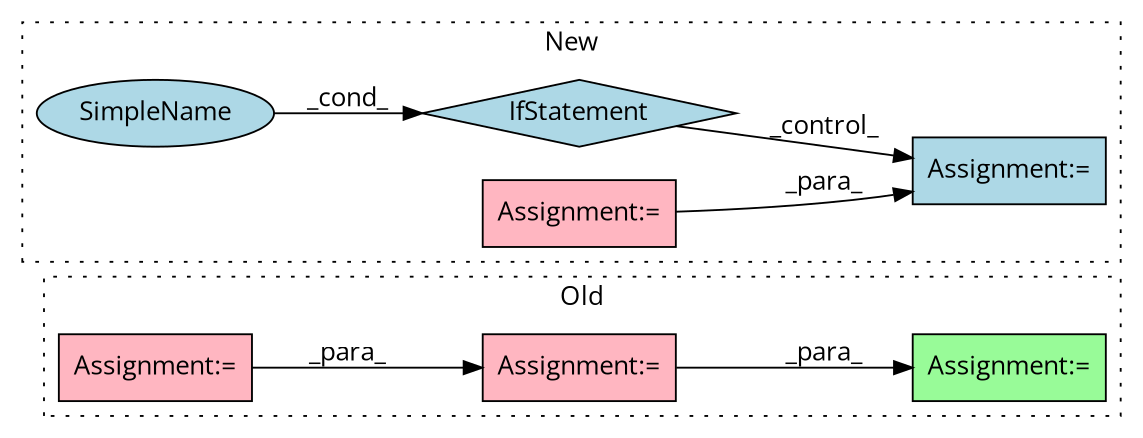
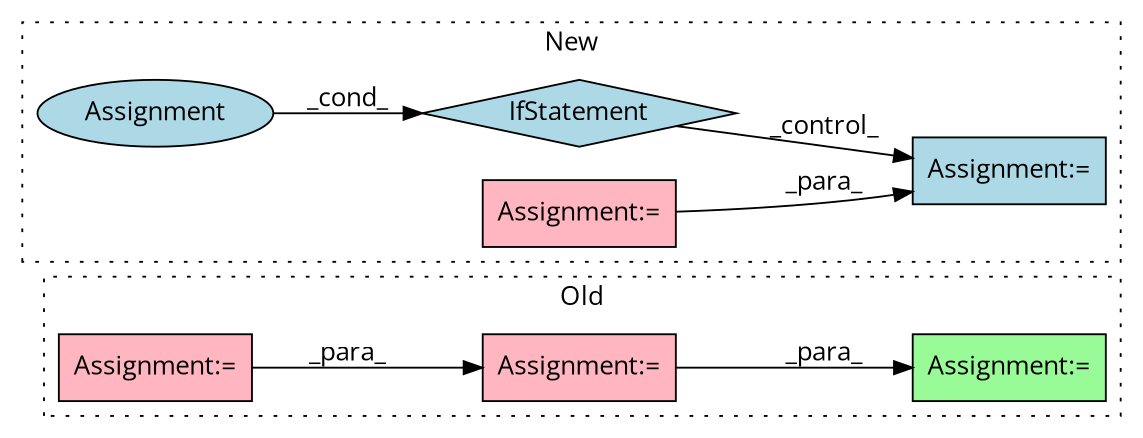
(155, 113) -> (155, 113)
